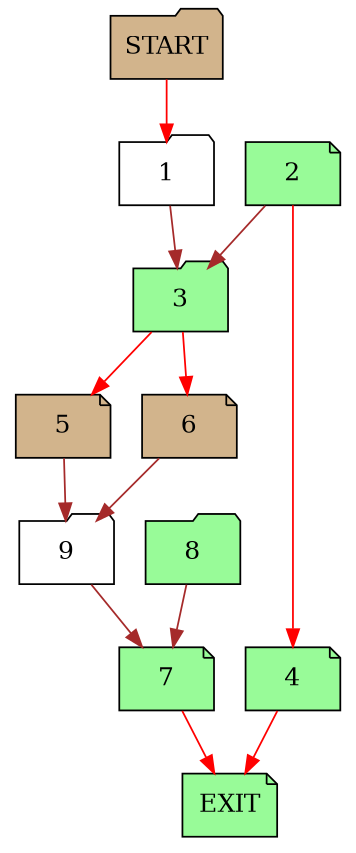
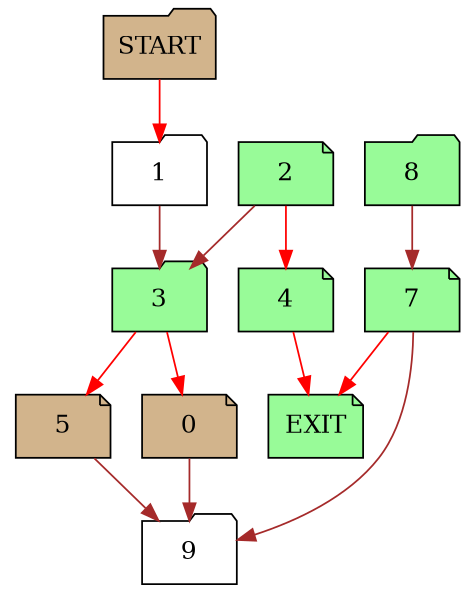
(189, 426) -> (189, 426)
(111, 609) -> (374, 464)
